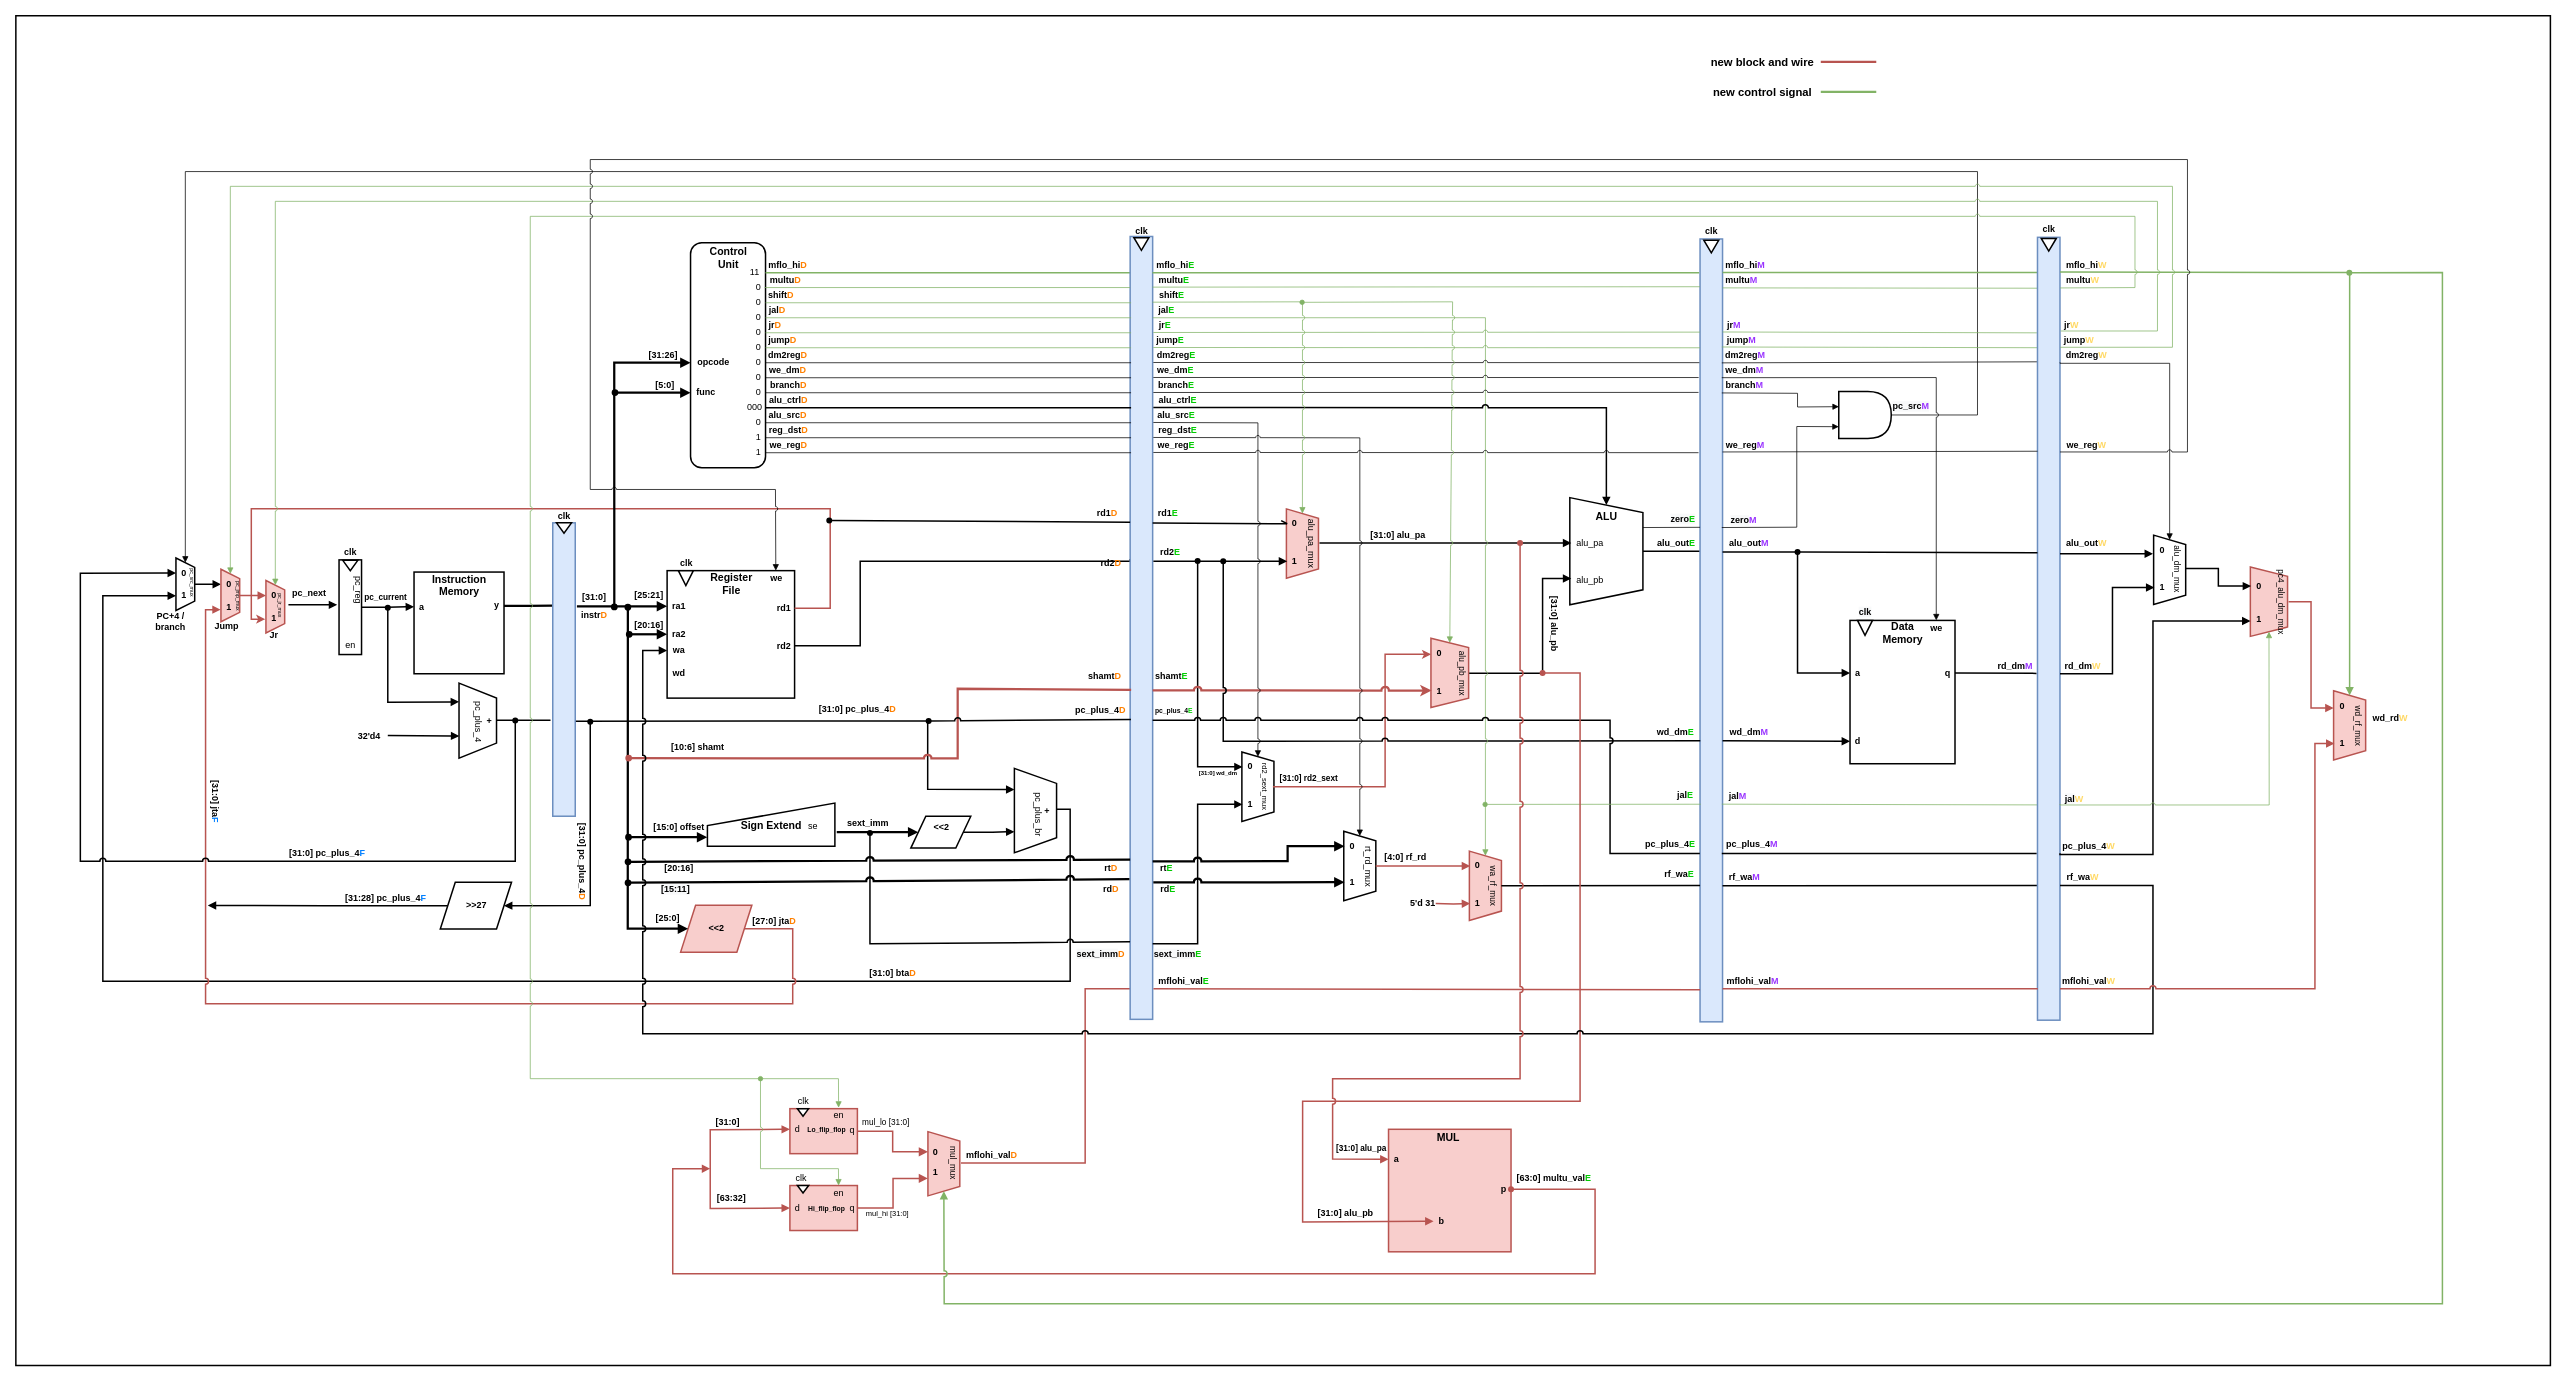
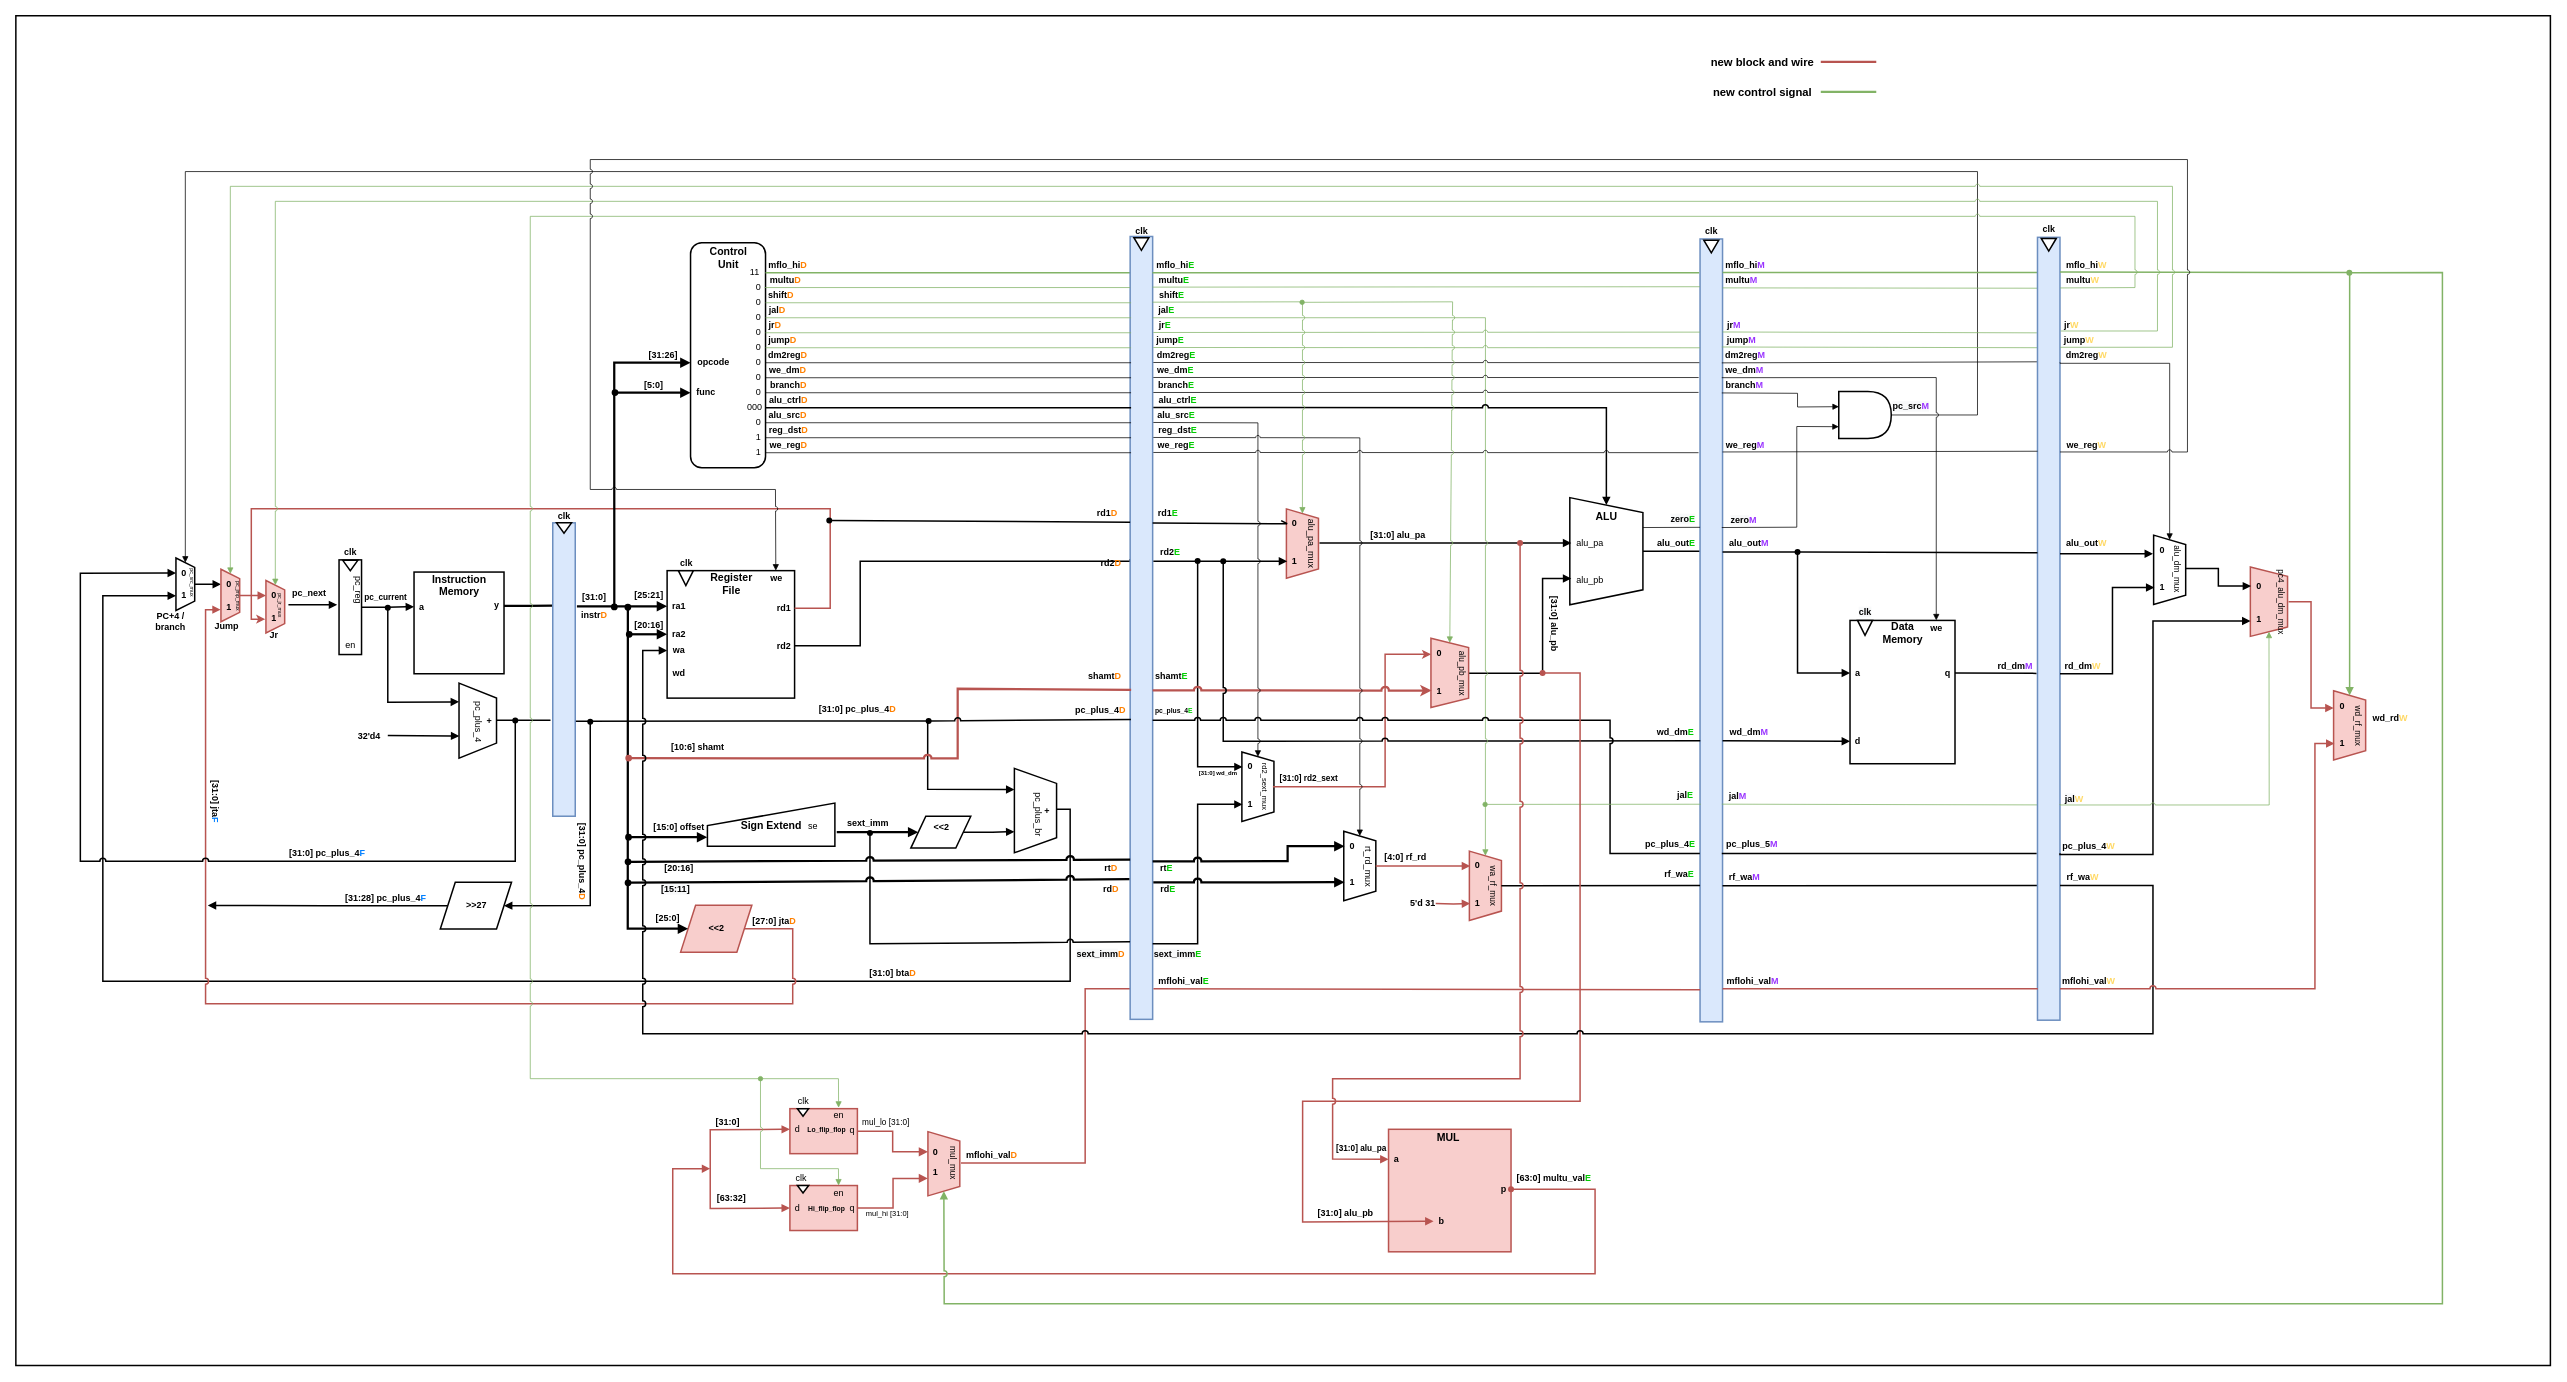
(665, 385) -> (654, 385)
(1752, 845) -> (1752, 845)
